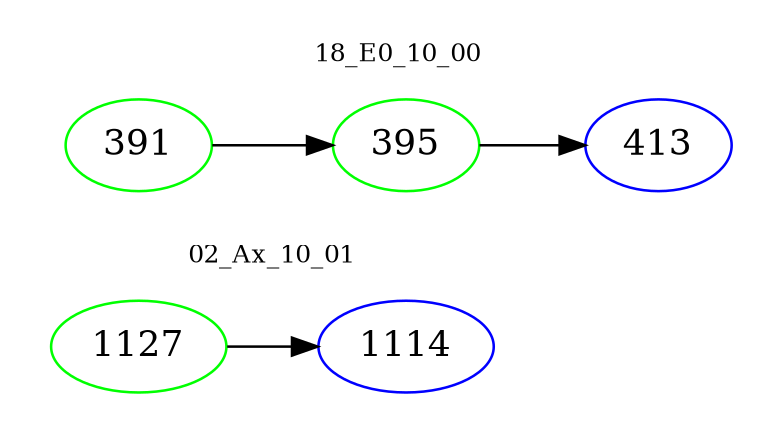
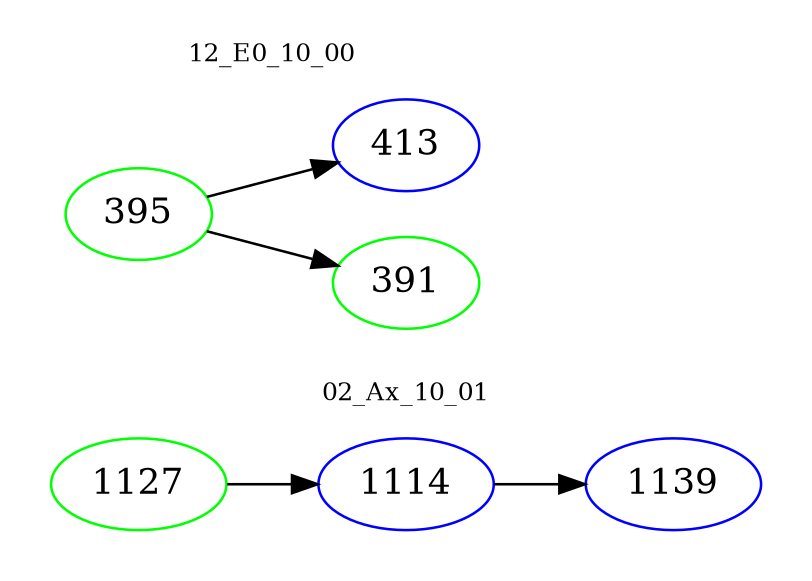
(399, 55) -> (272, 55)
(260, 145) -> (260, 245)
none -> (673, 484)
